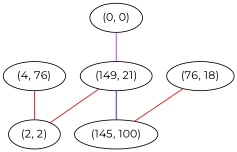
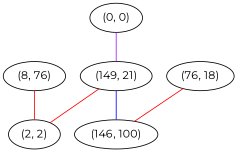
(34, 76) -> (34, 76)
(116, 134) -> (116, 134)
